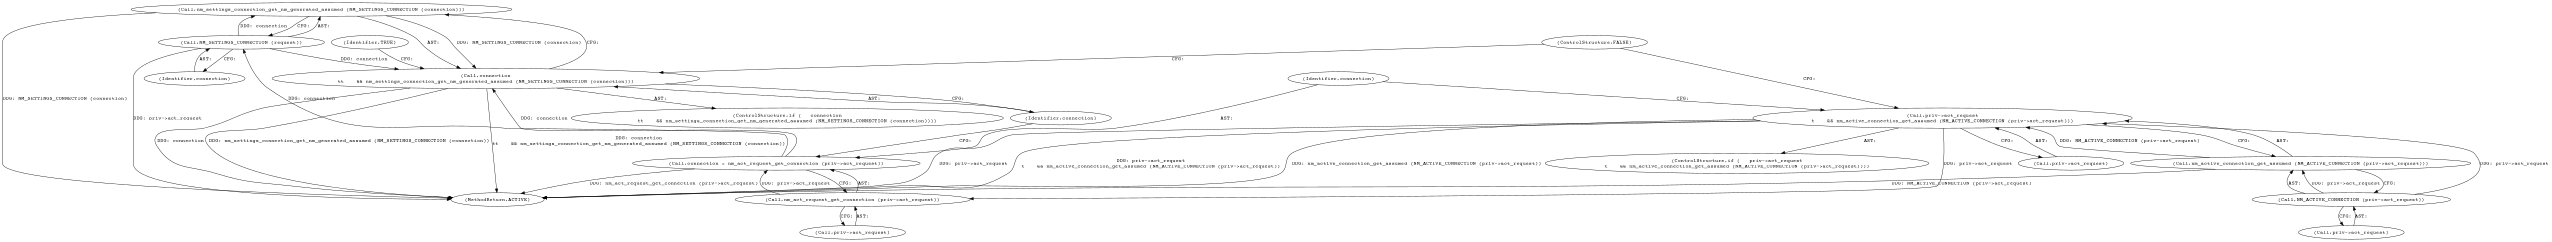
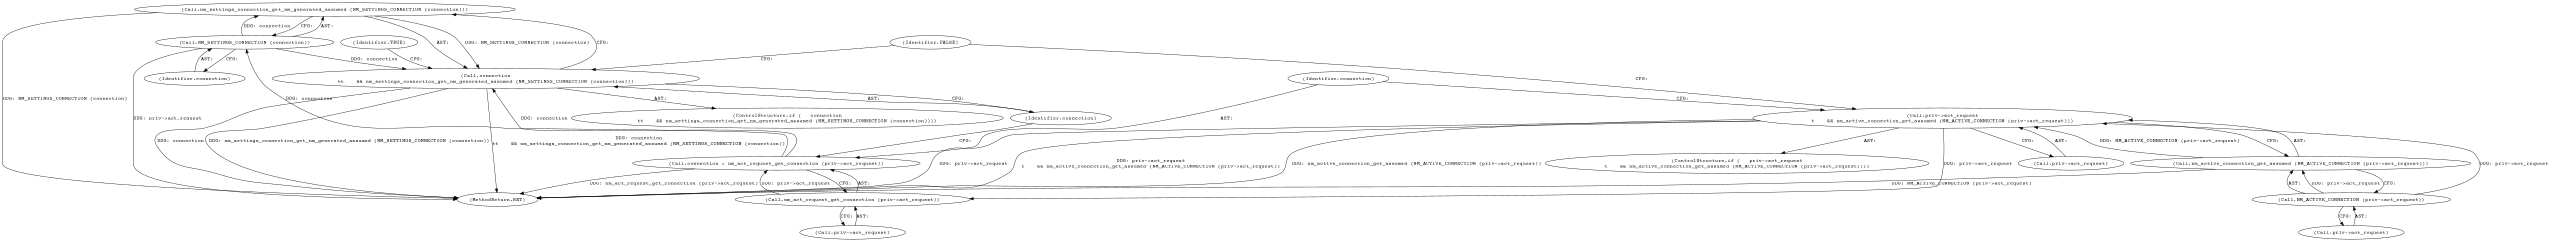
(241, 42) -> (245, 42)
(1595, 42) -> (930, 42)
(498, 200) -> (498, 200)
